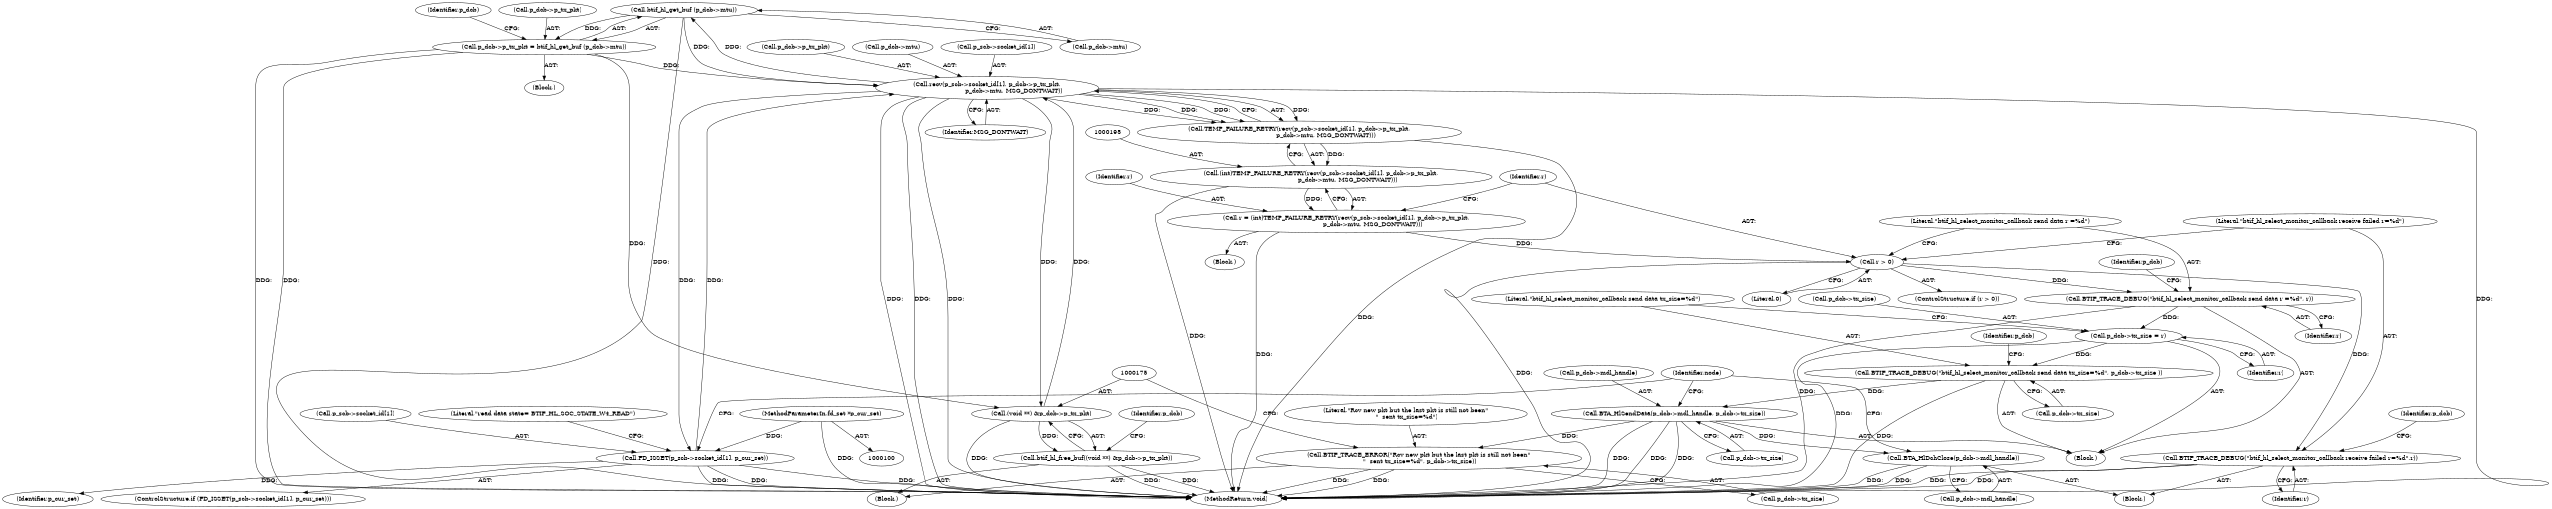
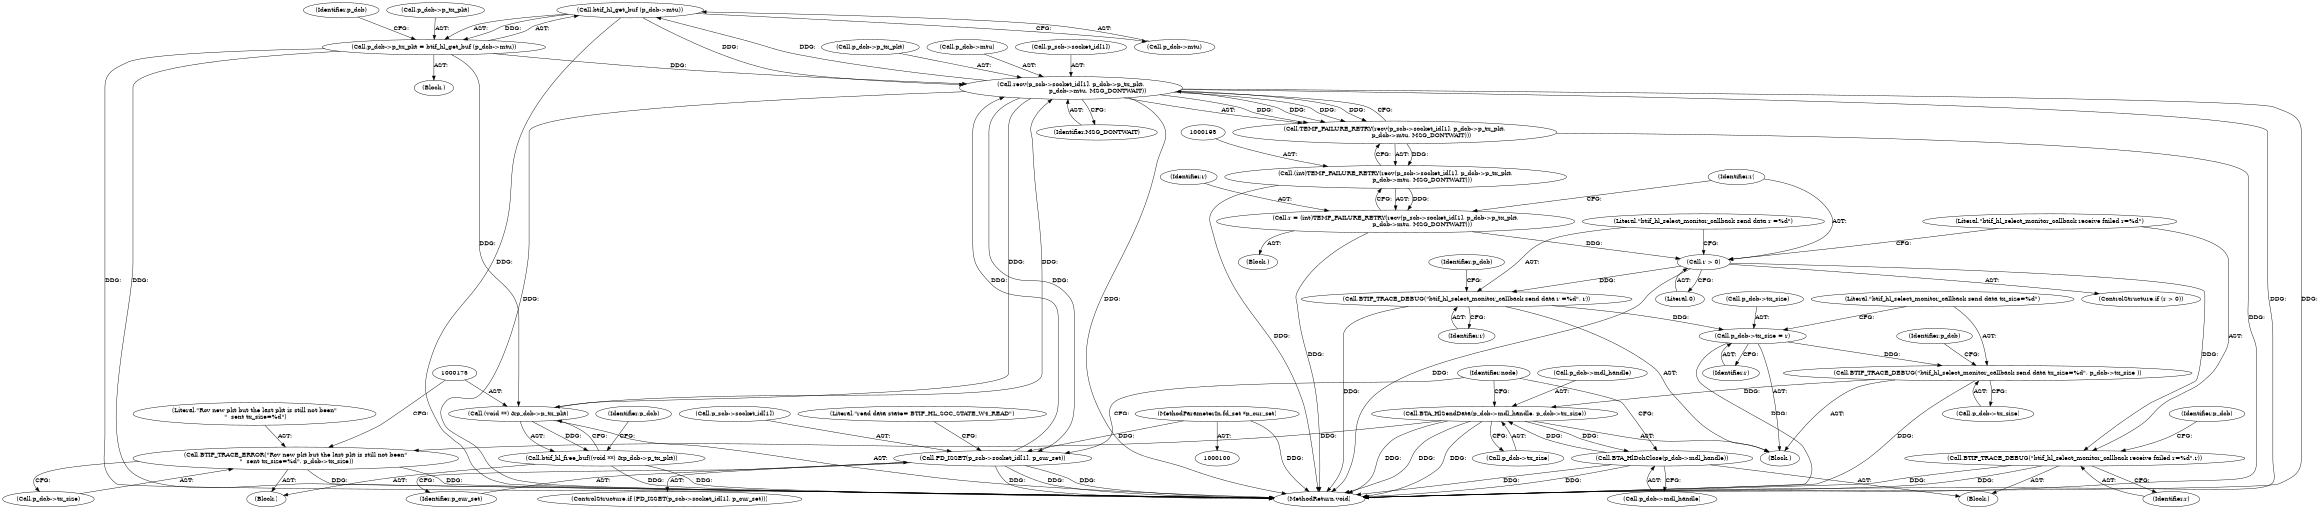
none -> (1558, 443)
(981, 458) -> (882, 458)
none -> (660, 474)
(270, 481) -> (428, 481)
